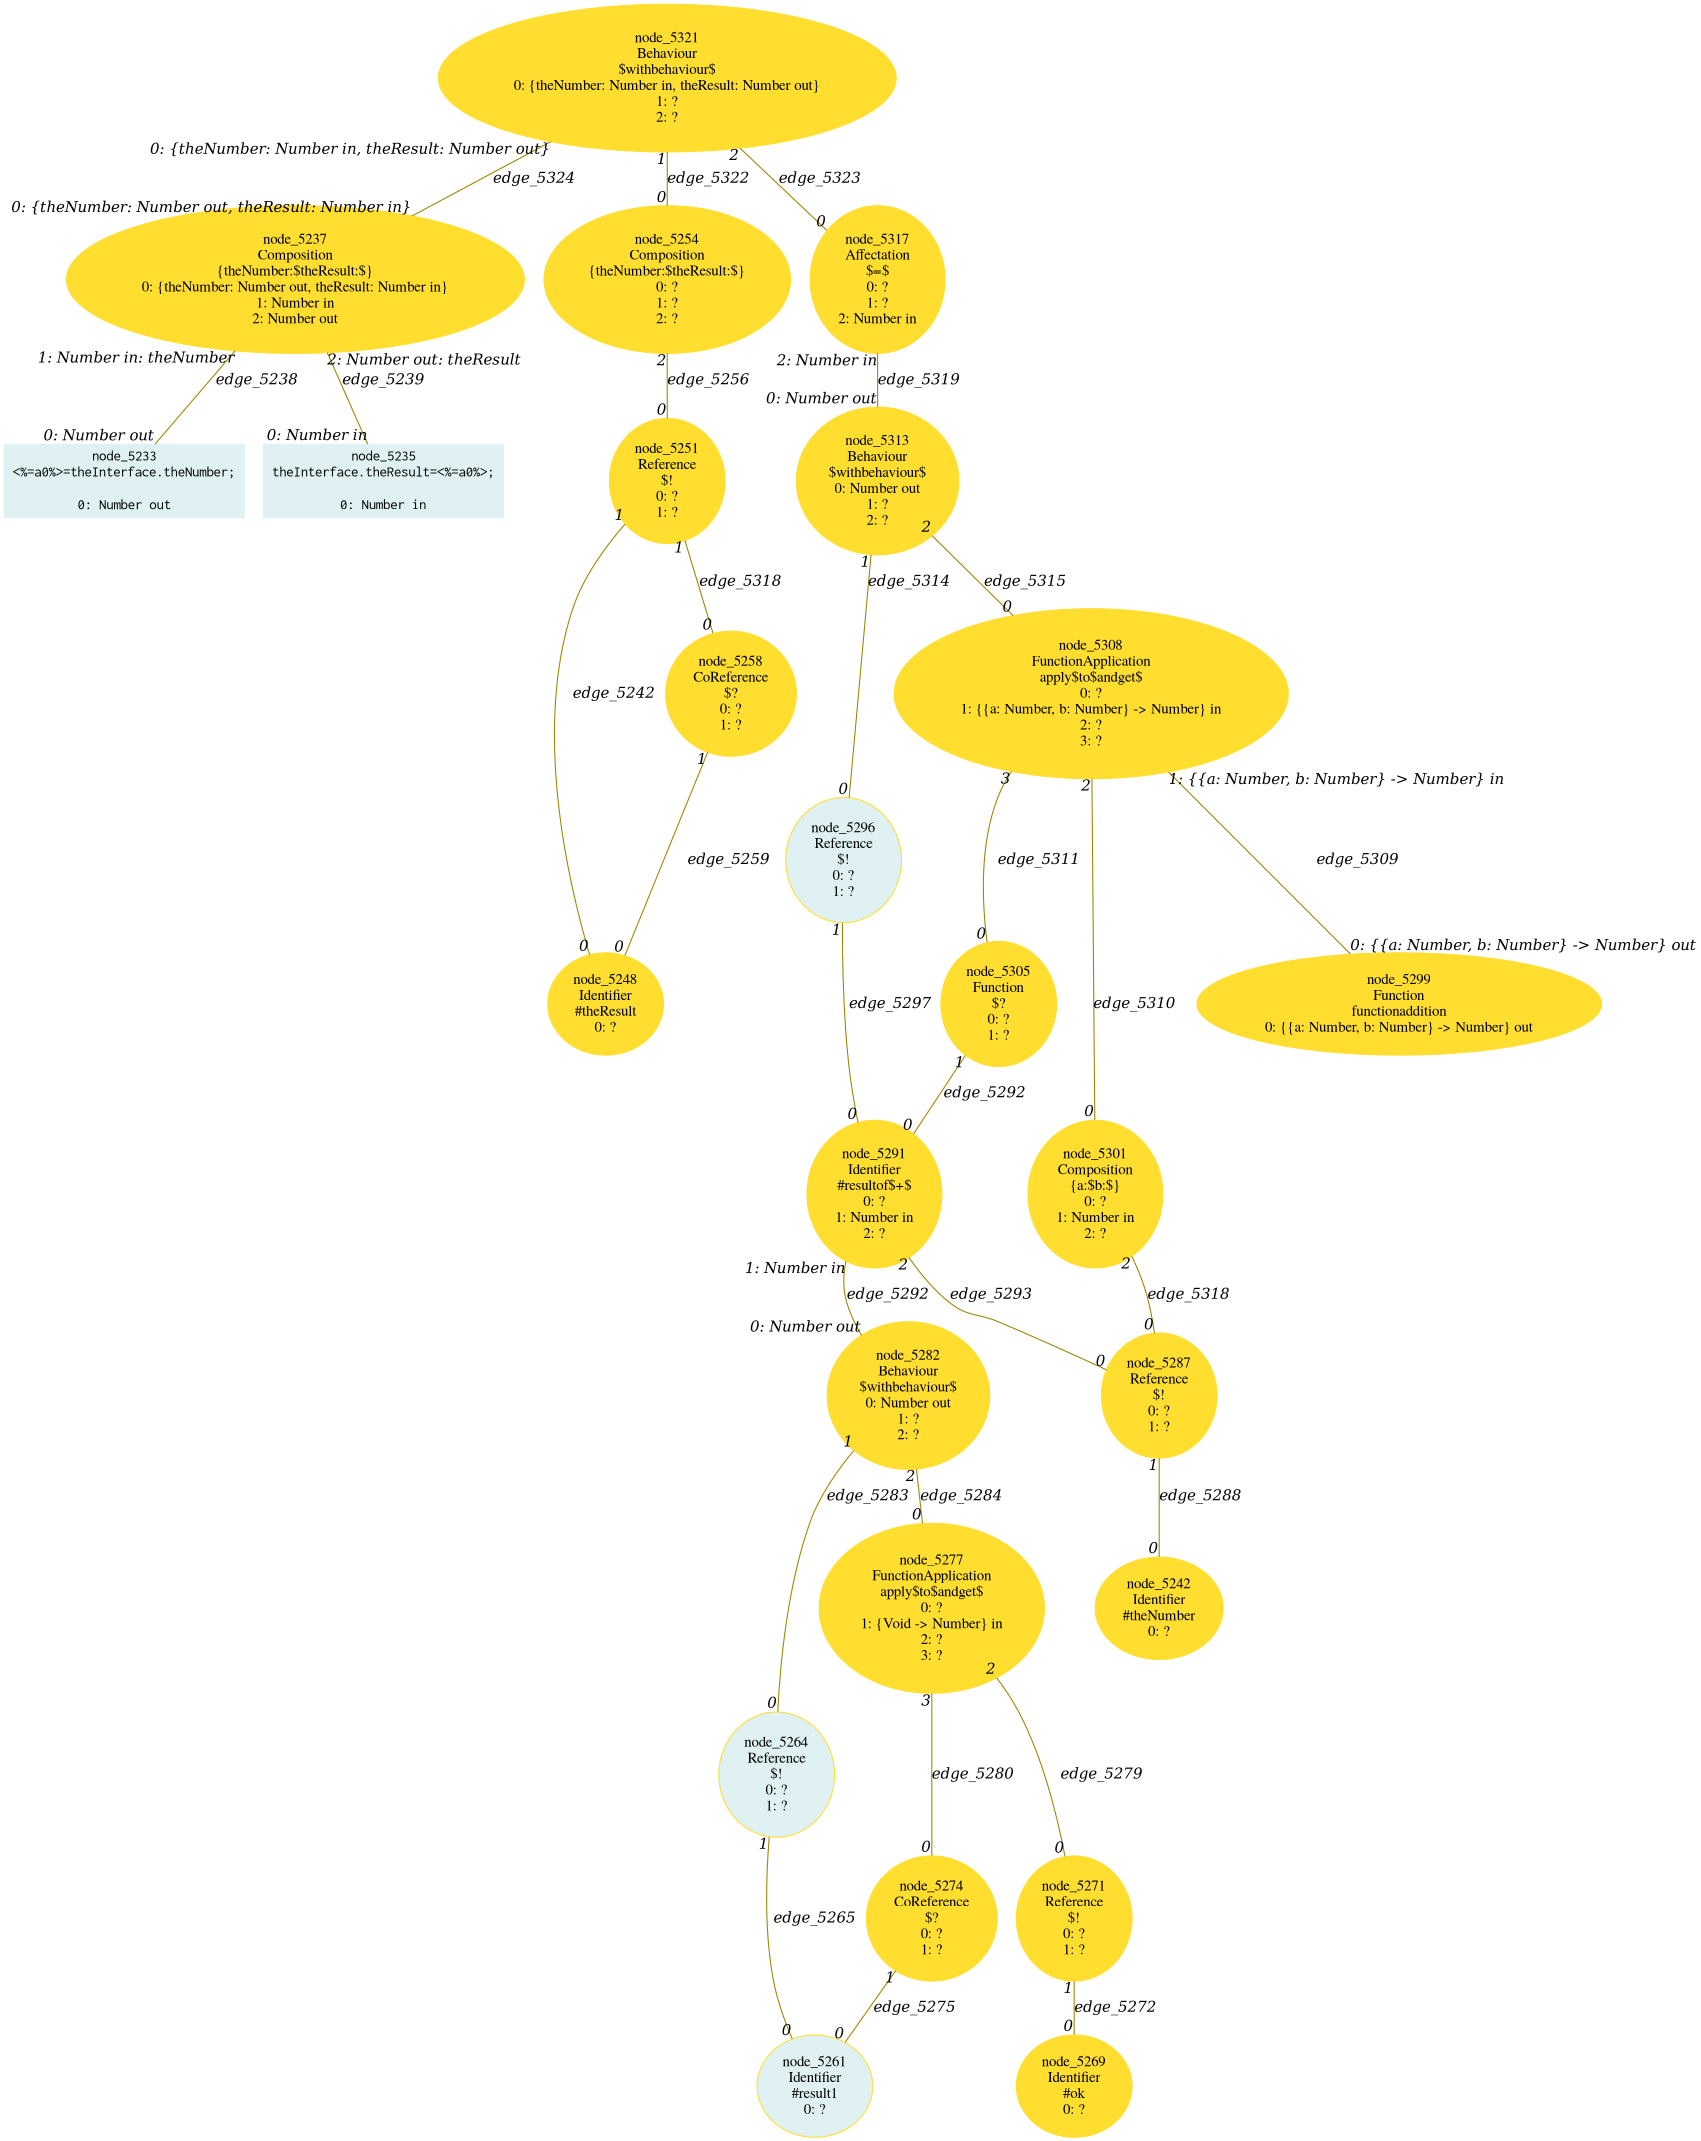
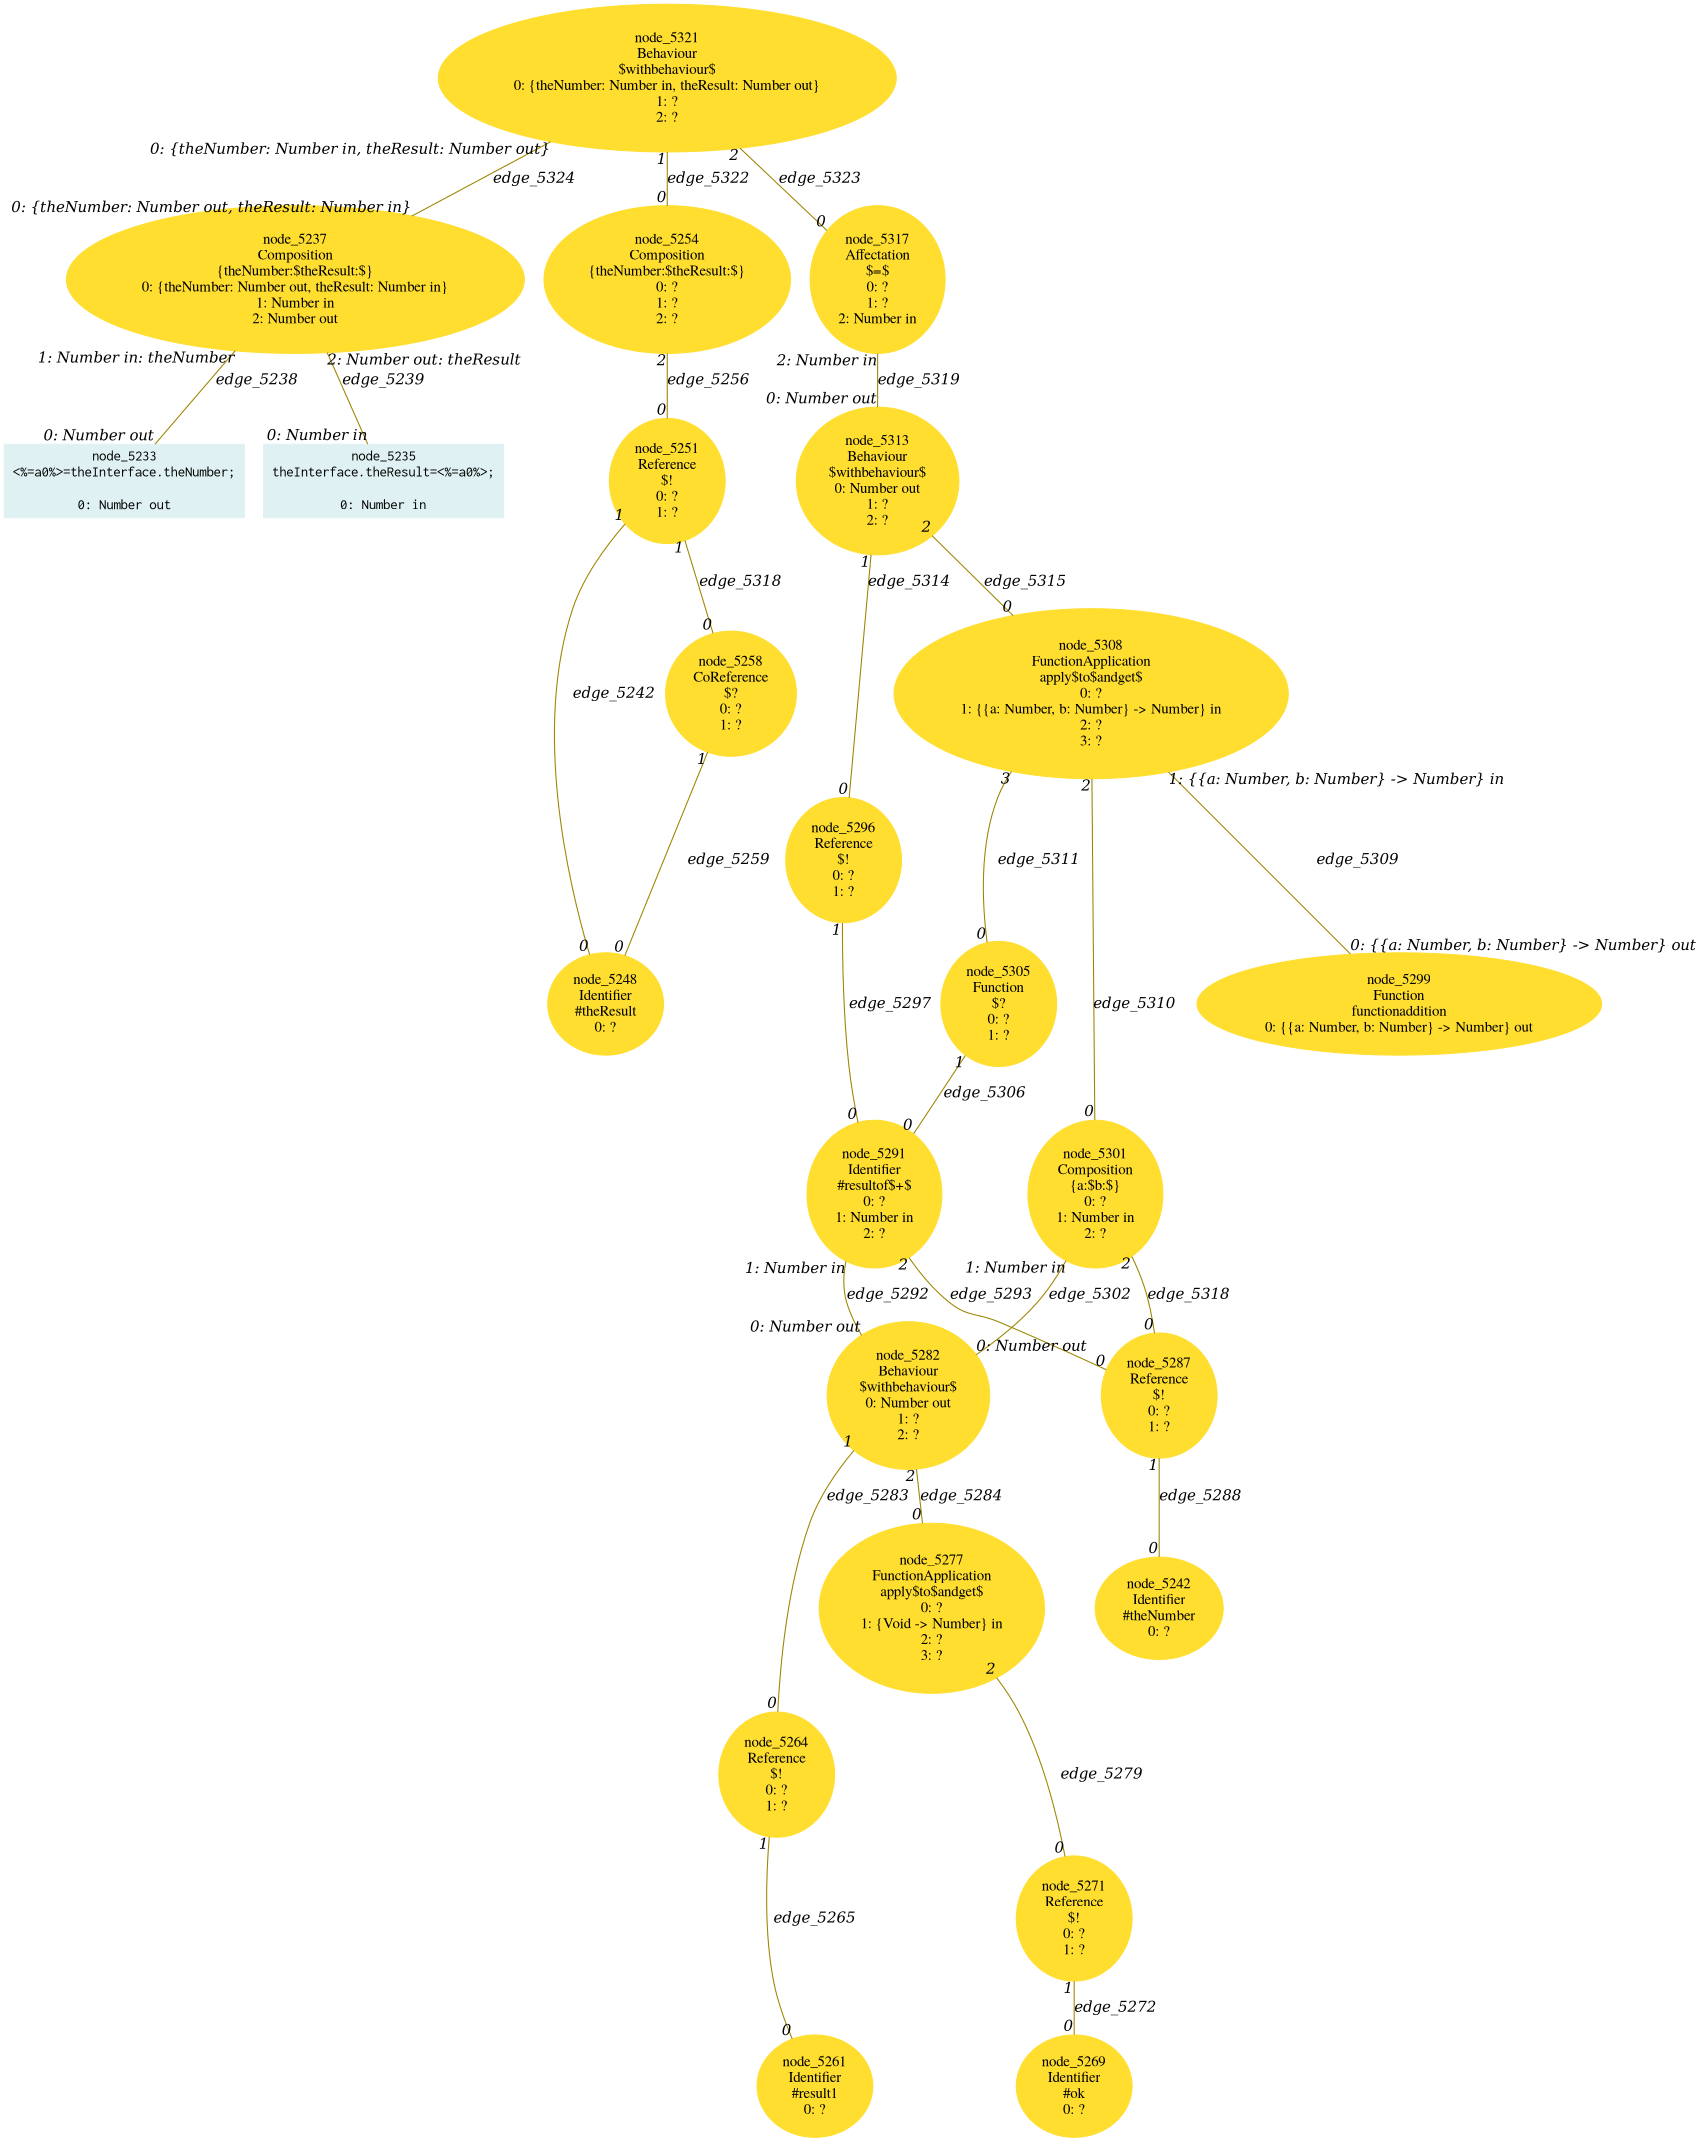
(844, 860) -> (844, 860)
(985, 1093) -> (985, 1093)
none -> (1027, 1313)
(777, 1775) -> (777, 1775)
(932, 1918) -> none
(815, 2086) -> (815, 2086)
